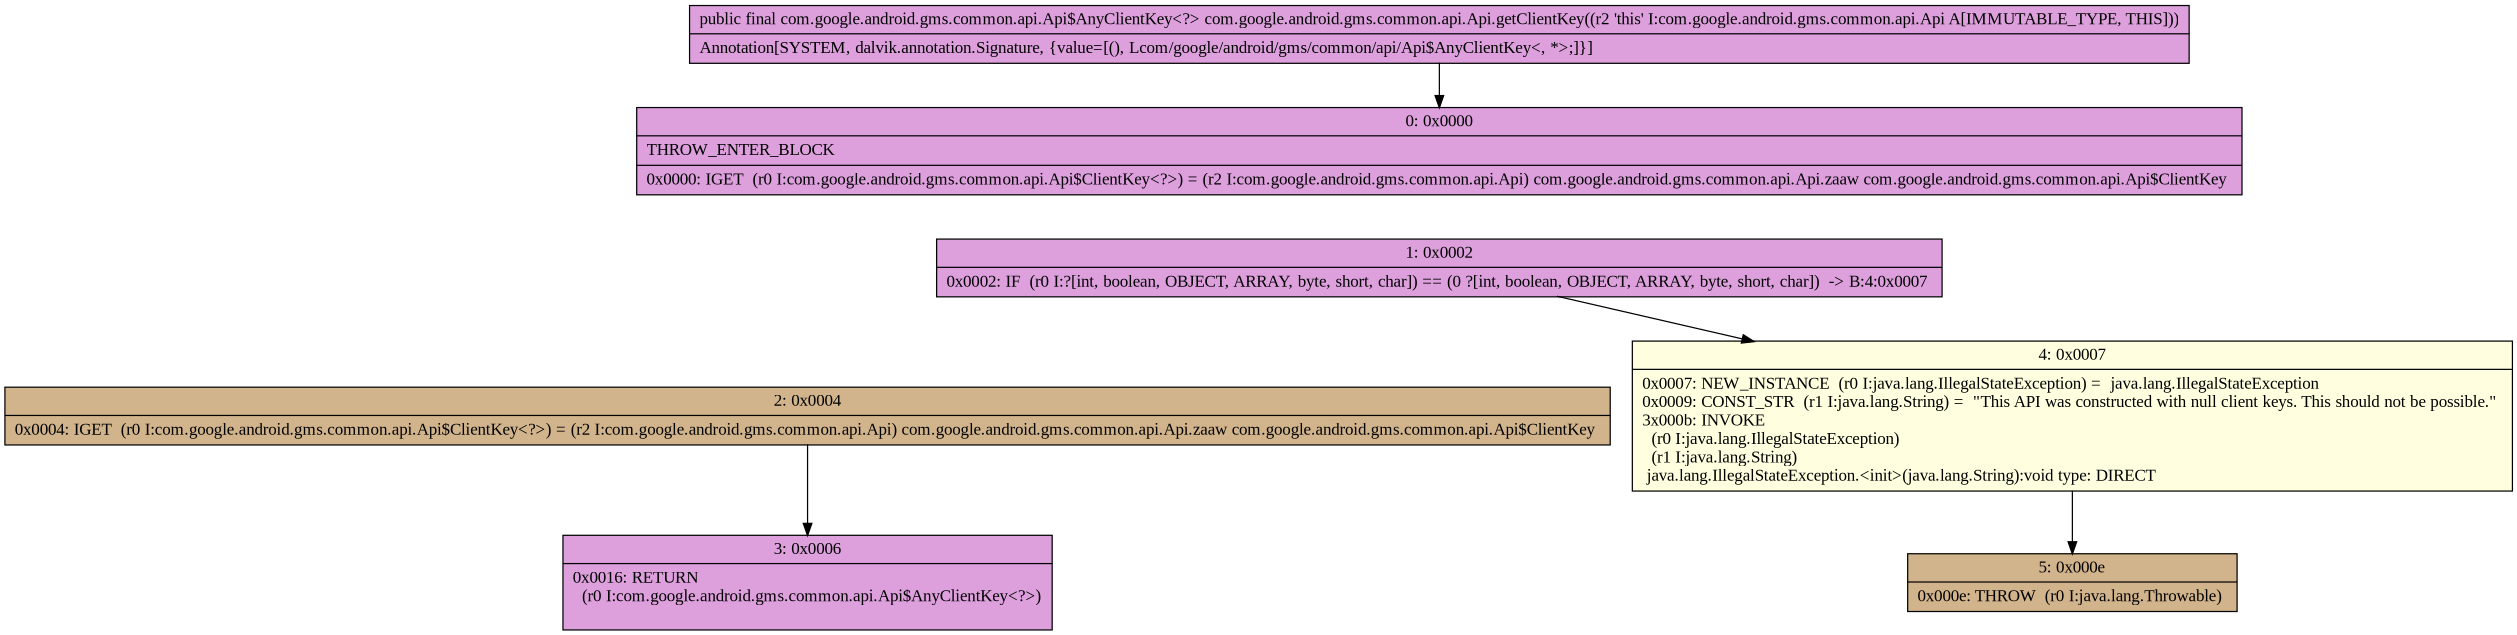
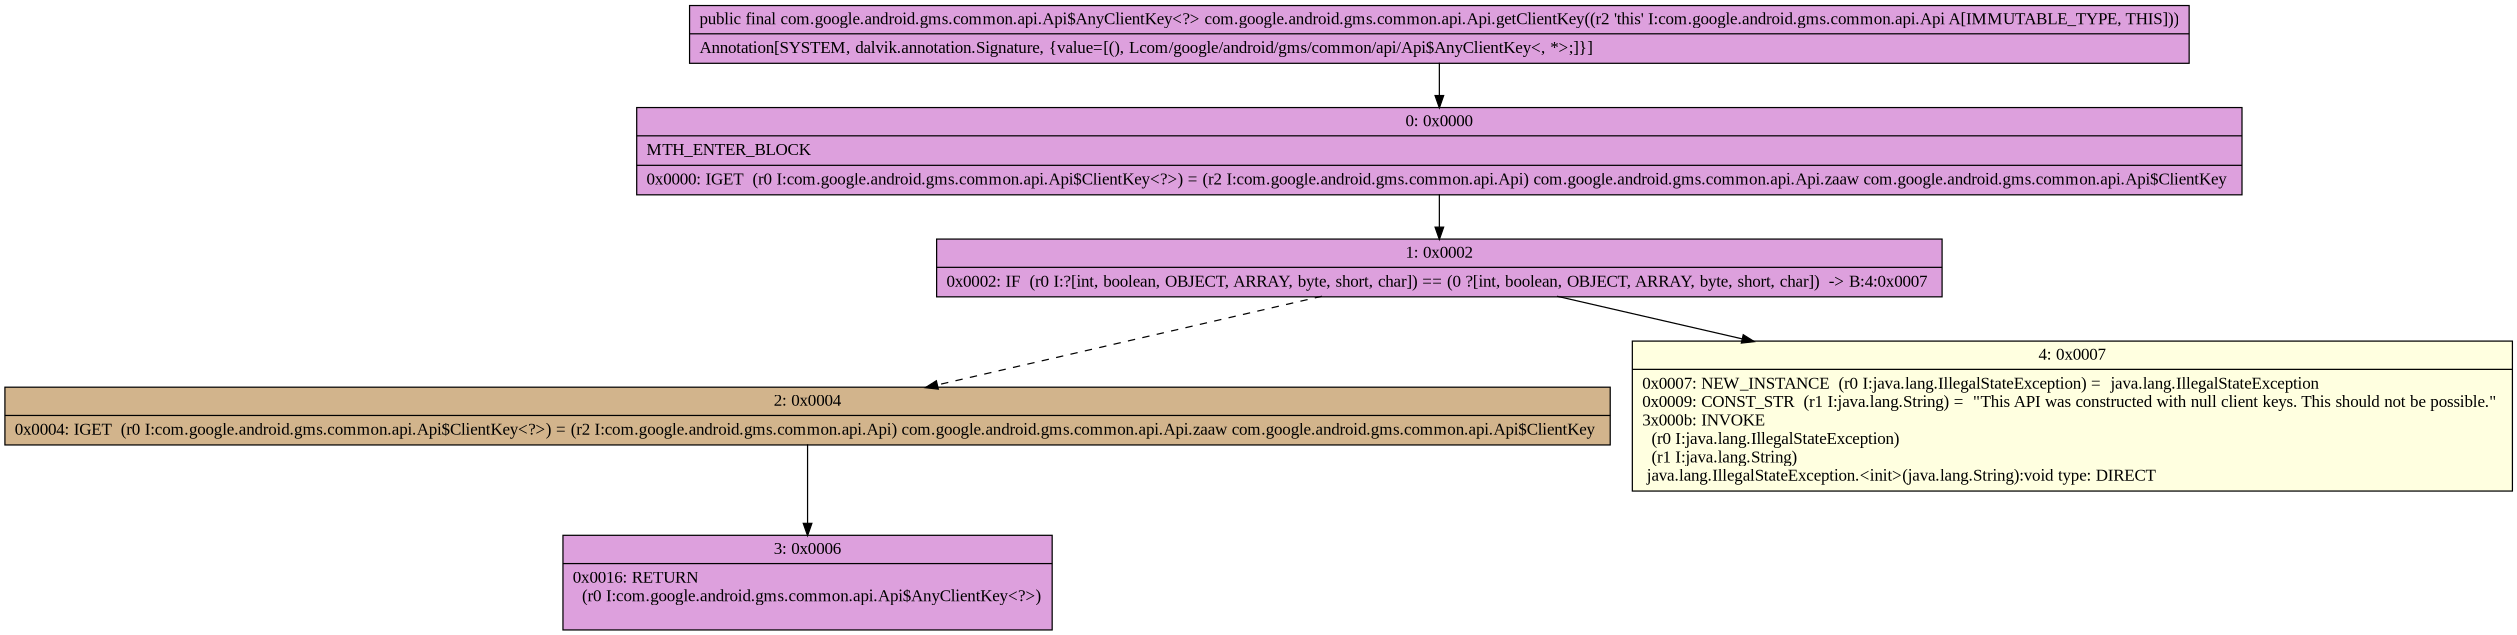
(741, 150) -> (729, 150)
none -> (1439, 211)
none -> (1130, 341)
(2072, 583) -> none
